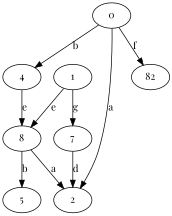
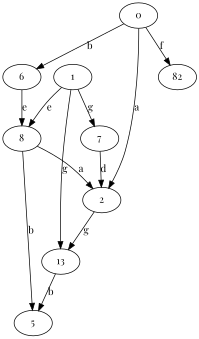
(22, 77) -> (22, 77)
none -> (61, 262)
